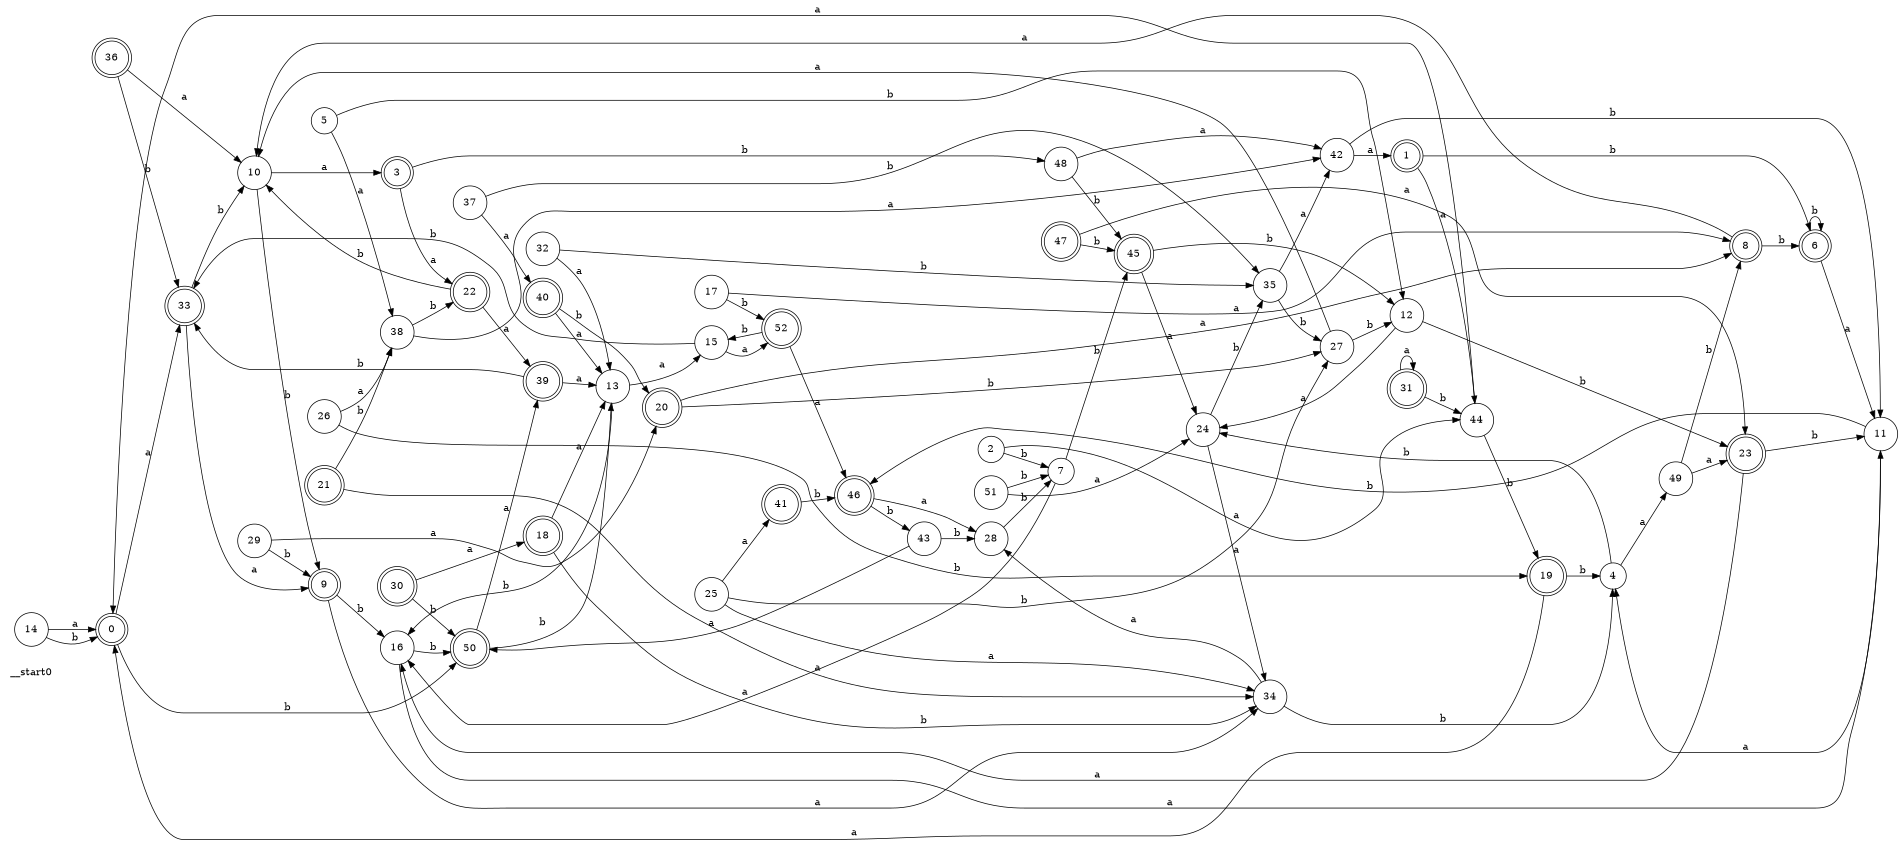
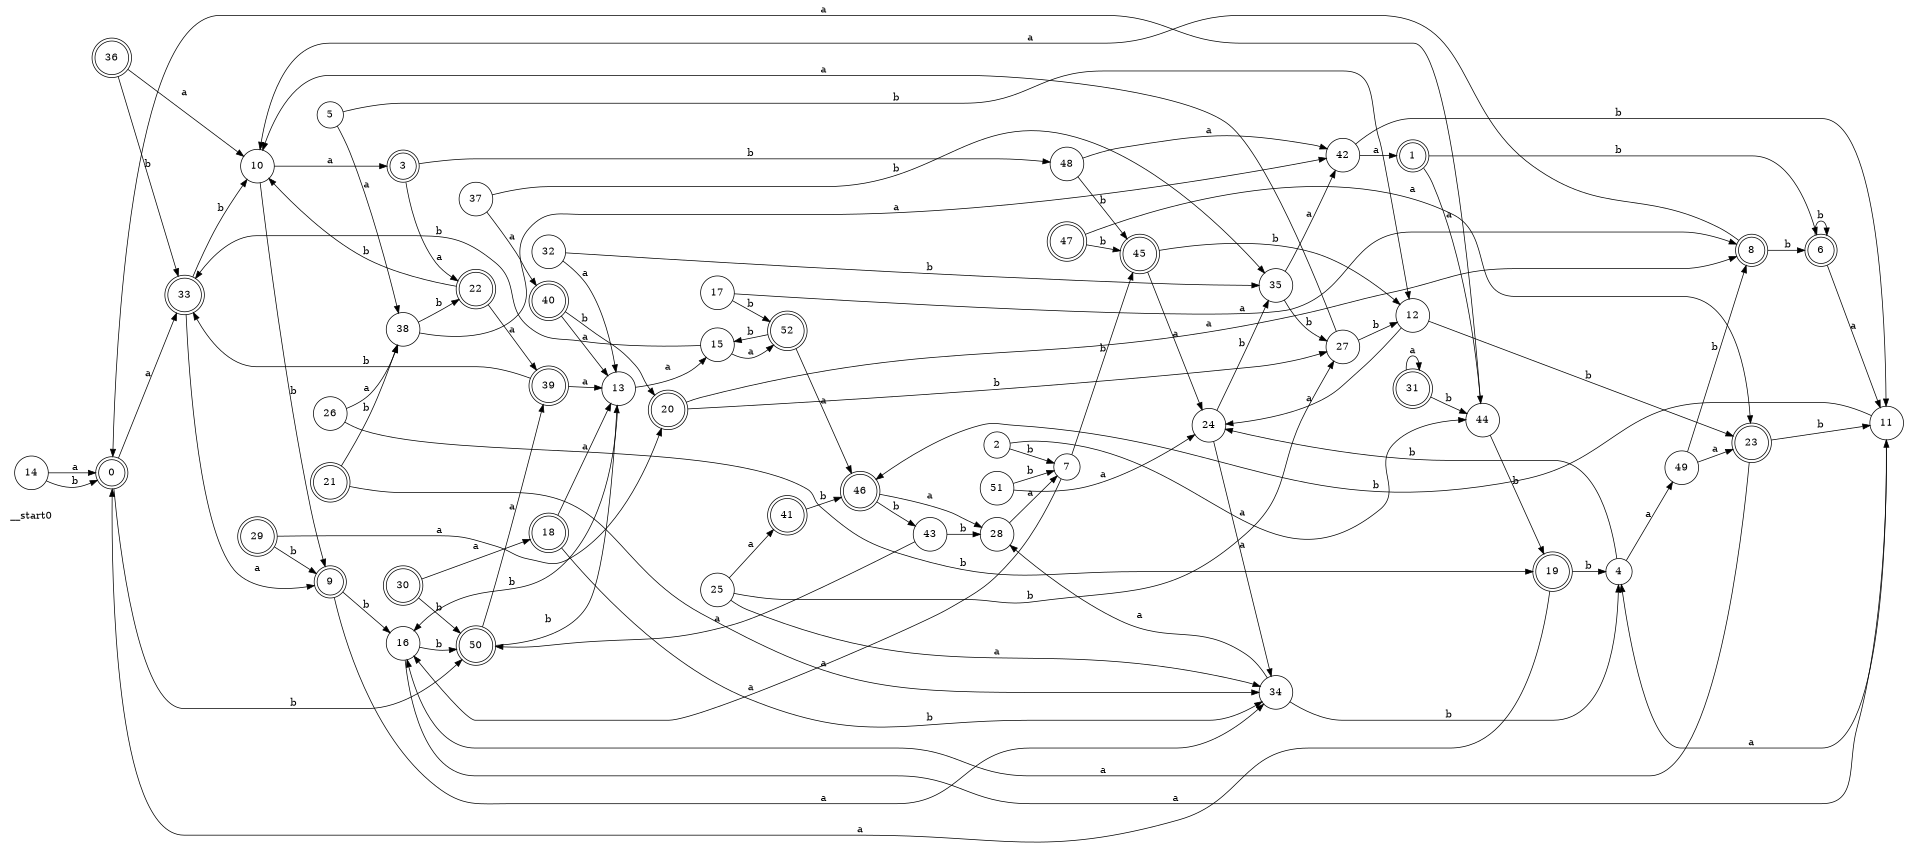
(1025, 498) -> (1031, 493)
(255, 541) -> (257, 537)
